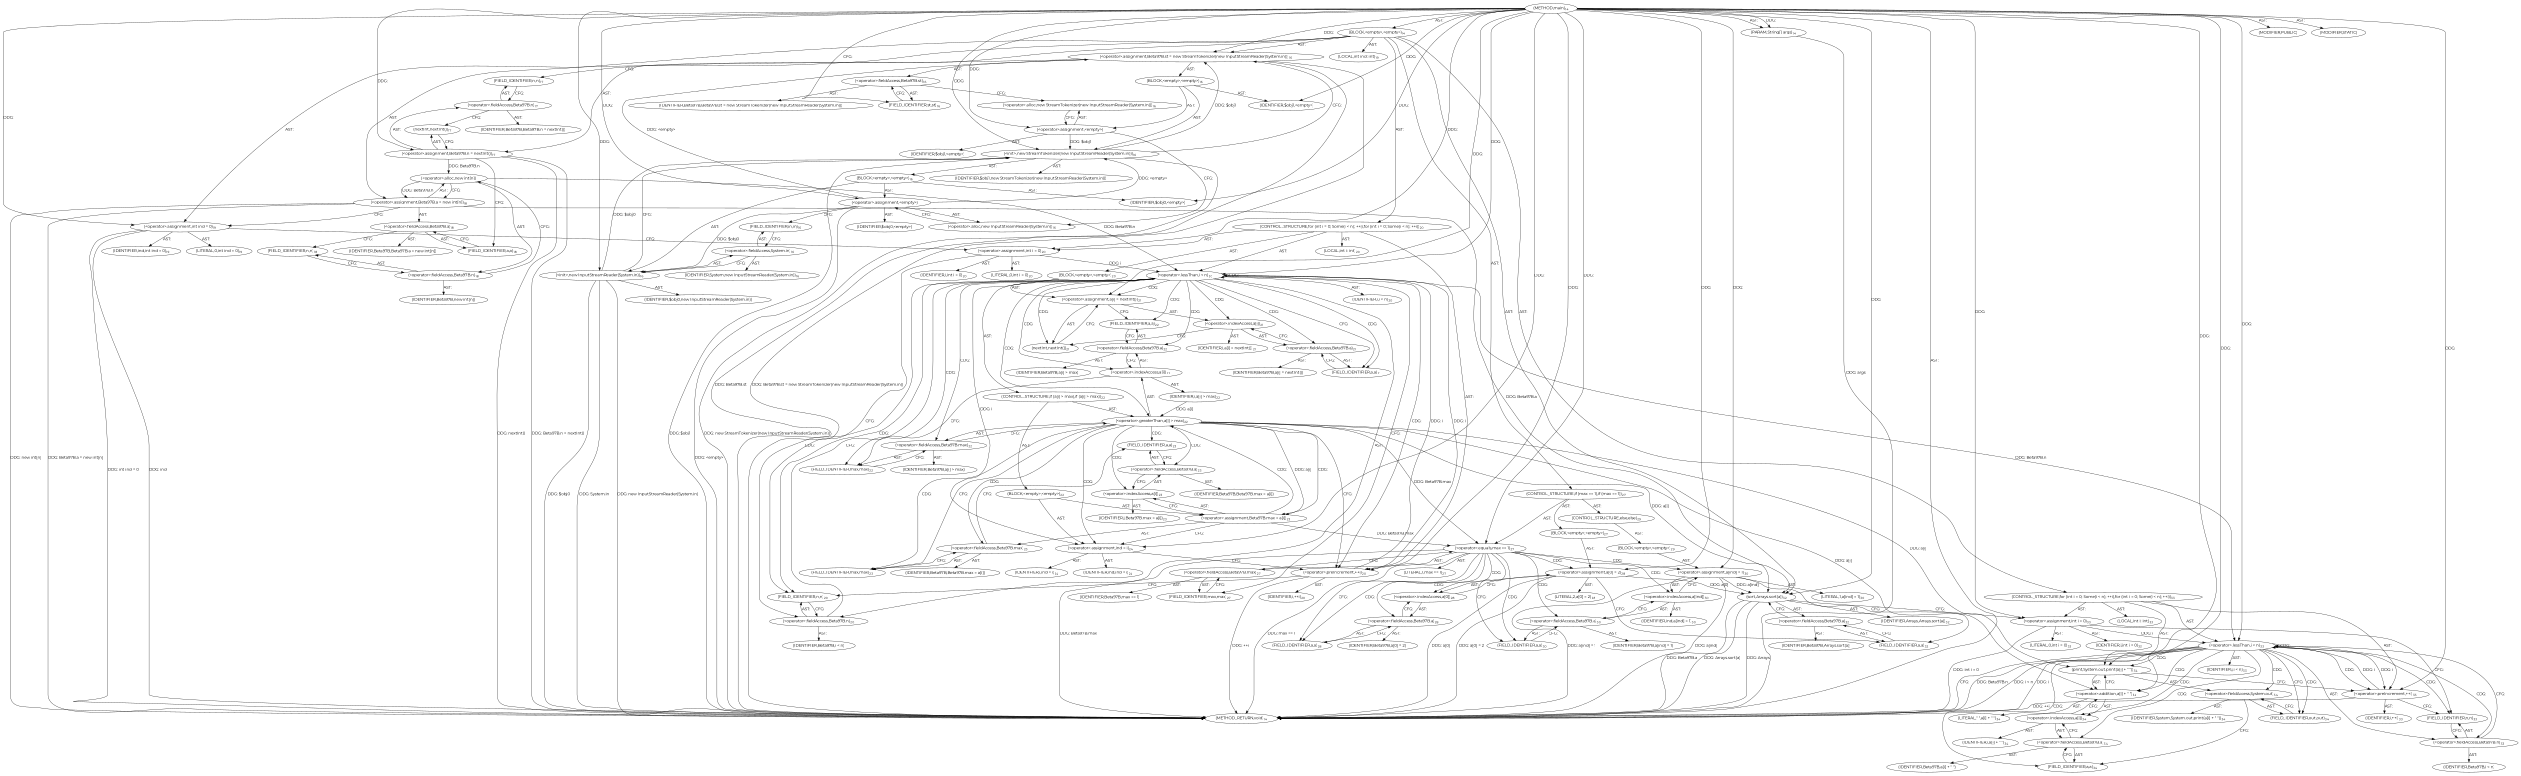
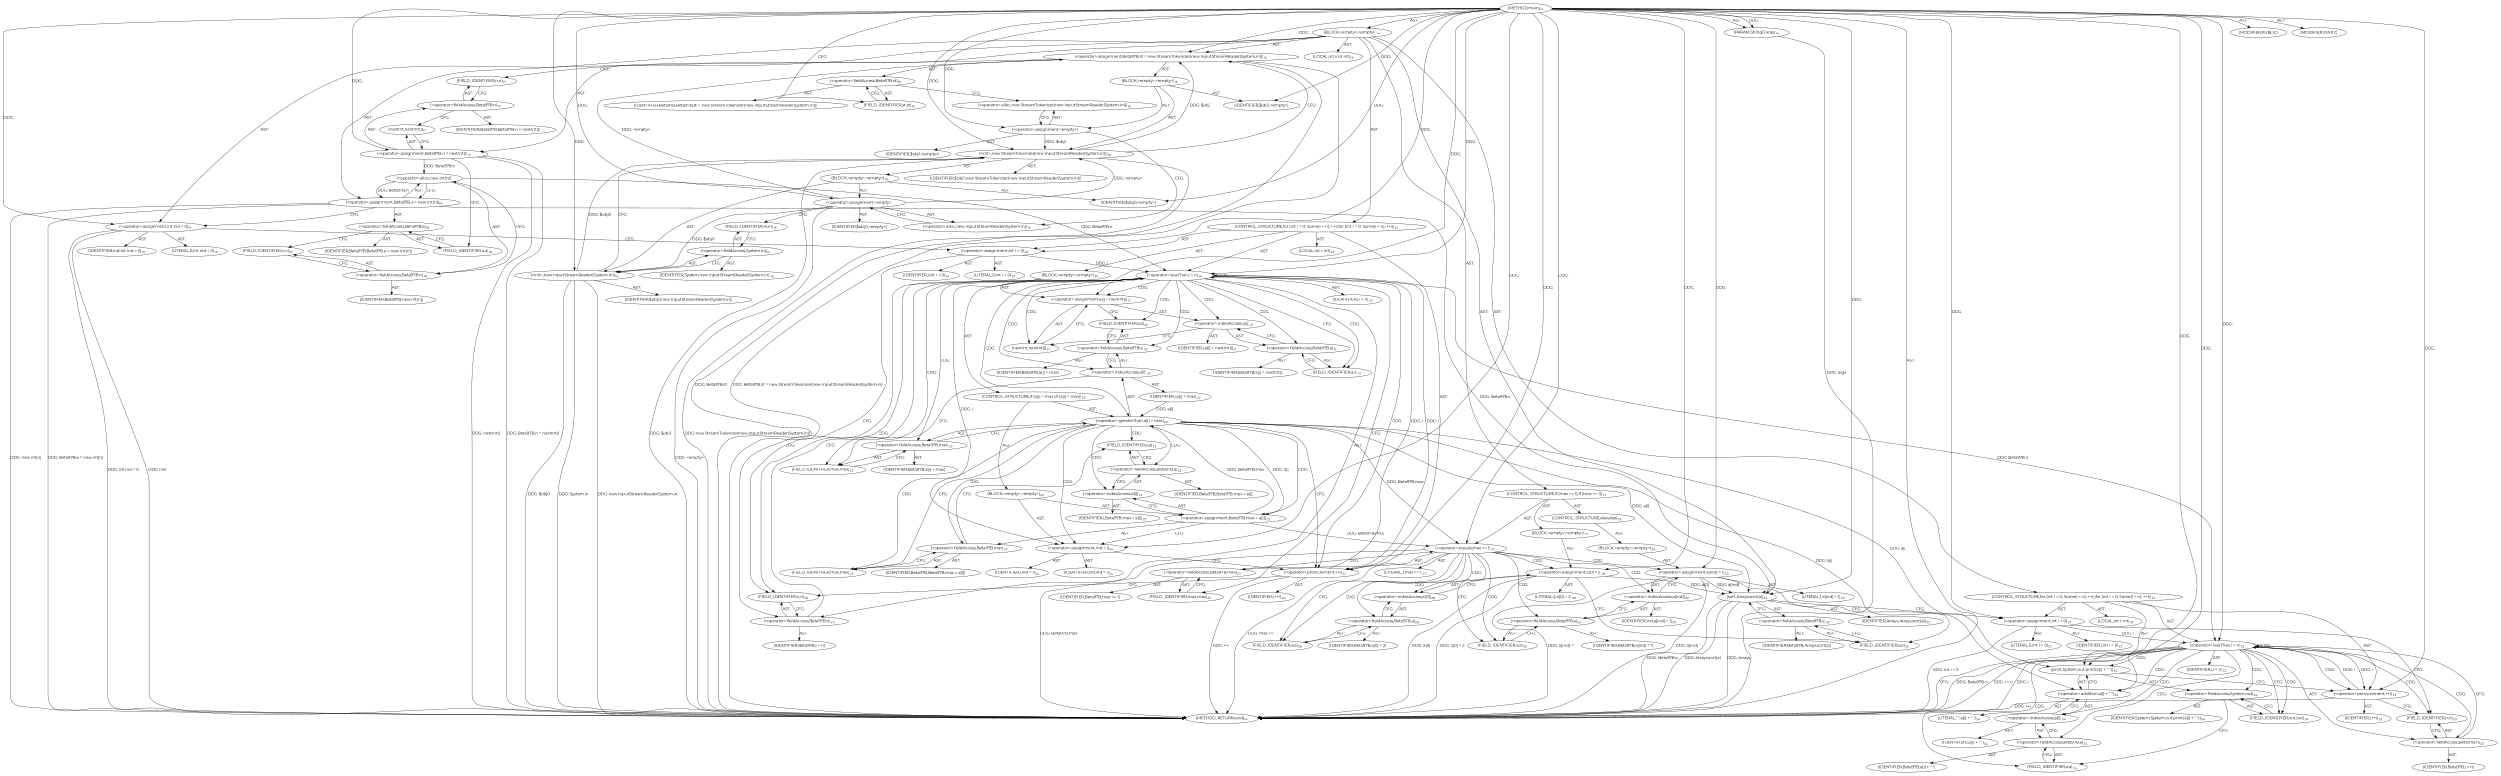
(1283, 470) -> (1246, 470)
